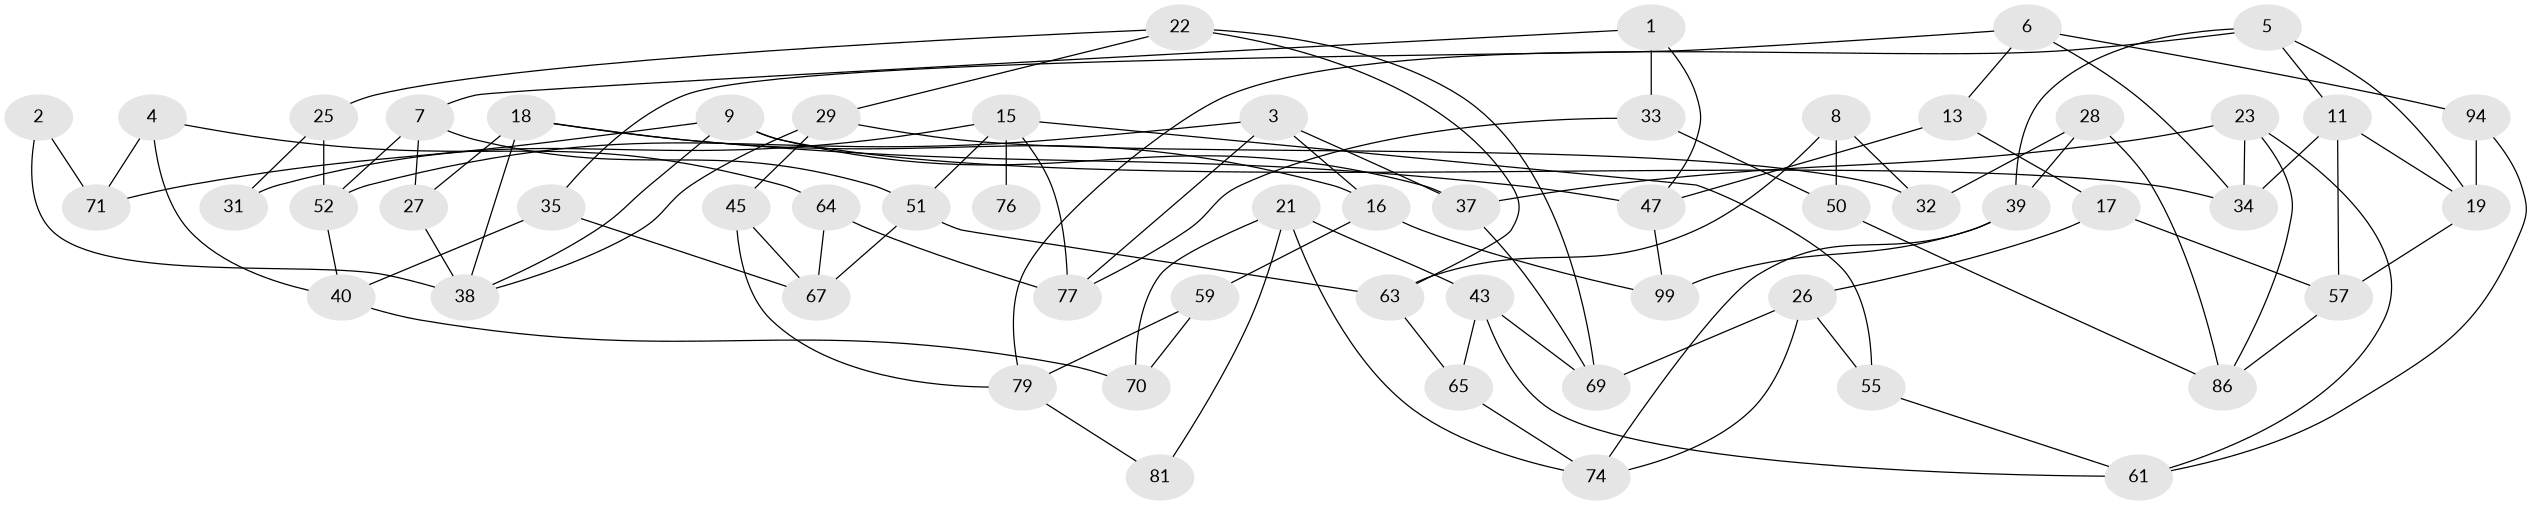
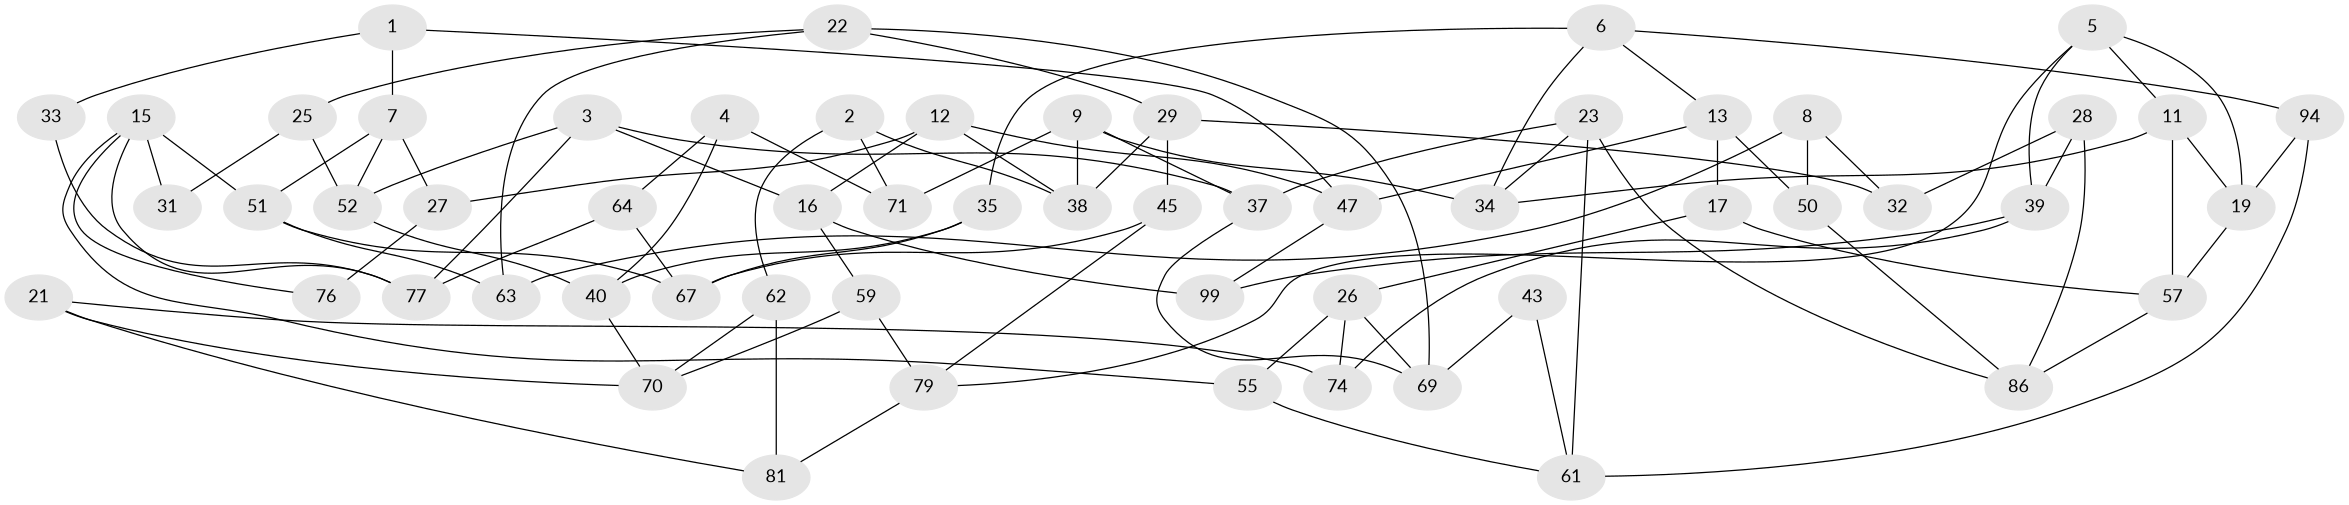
(521, 118) -> (940, 118)
(1731, 156) -> (1760, 160)
(437, 248) -> (373, 259)
(1383, 252) -> none
none -> (776, 298)
(1459, 388) -> none
